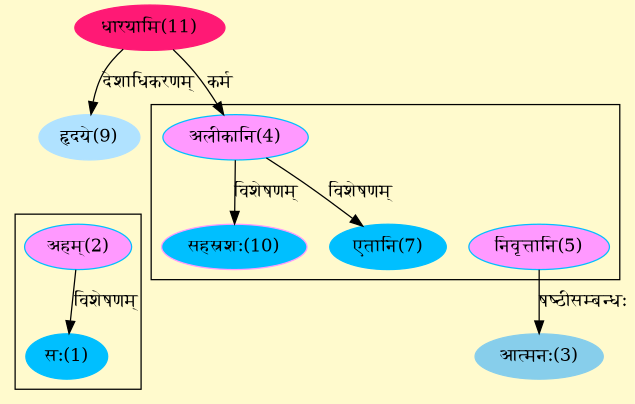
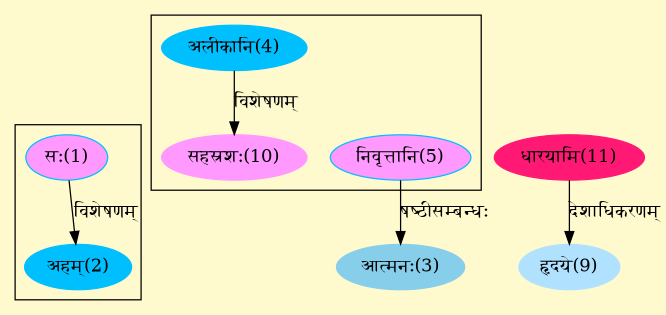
(197, 75) -> none
(236, 137) -> (234, 48)
(78, 247) -> (78, 267)
(234, 247) -> (234, 157)
(388, 247) -> none
(73, 295) -> (72, 206)
(67, 357) -> (67, 157)
